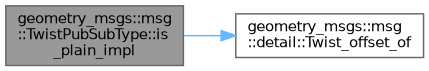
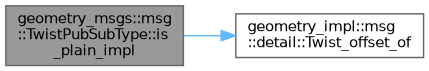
(330, 36) -> (330, 36)
